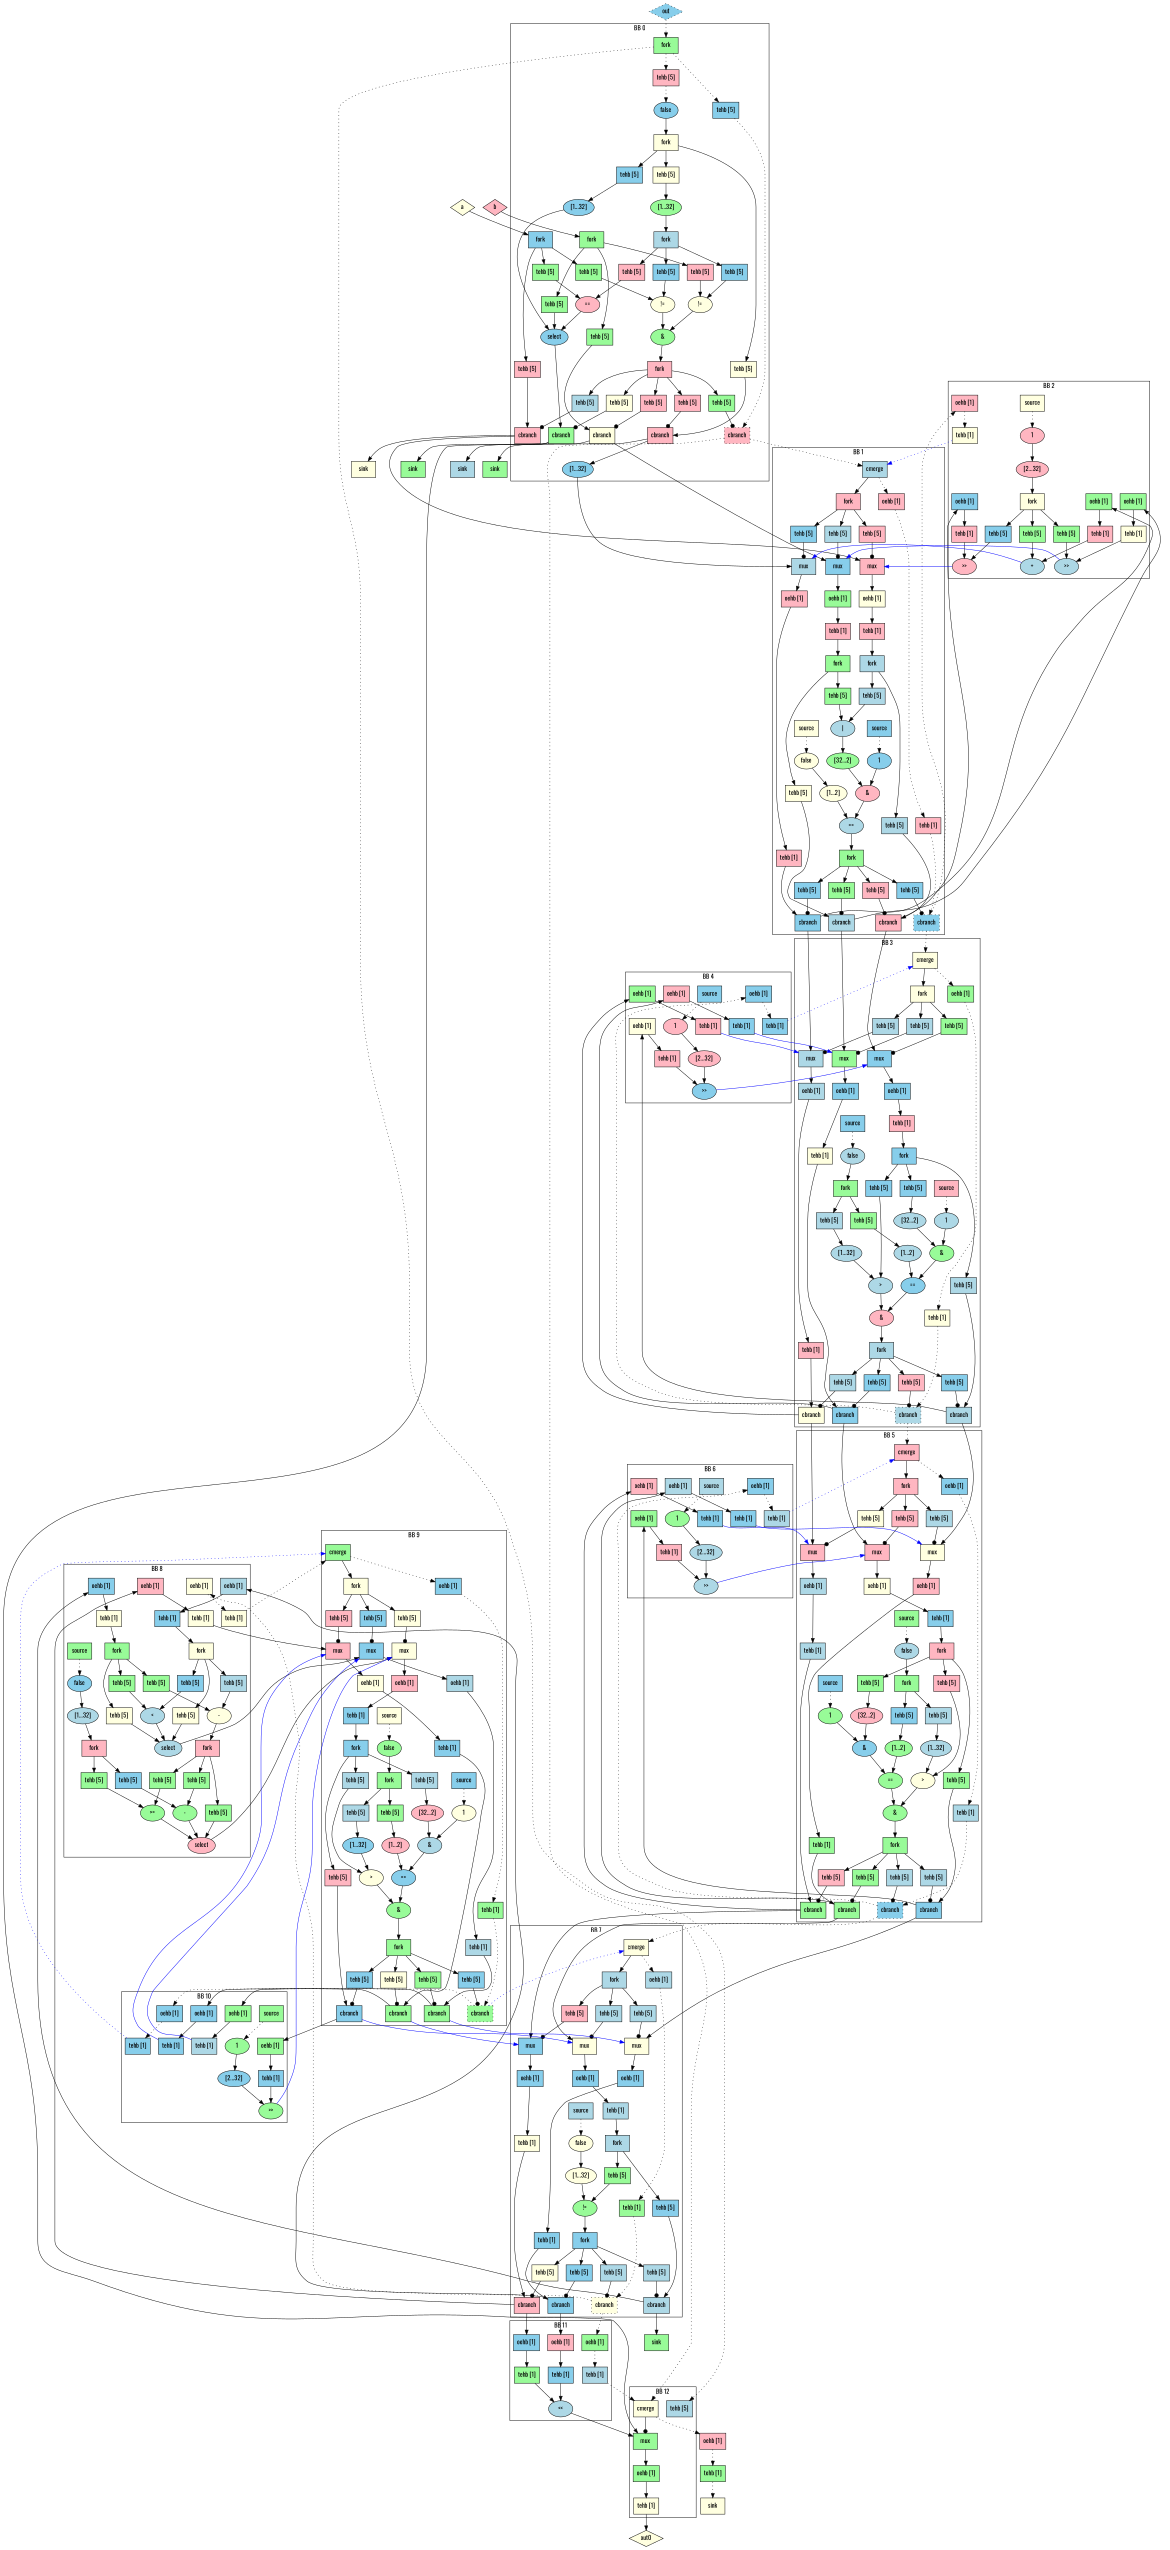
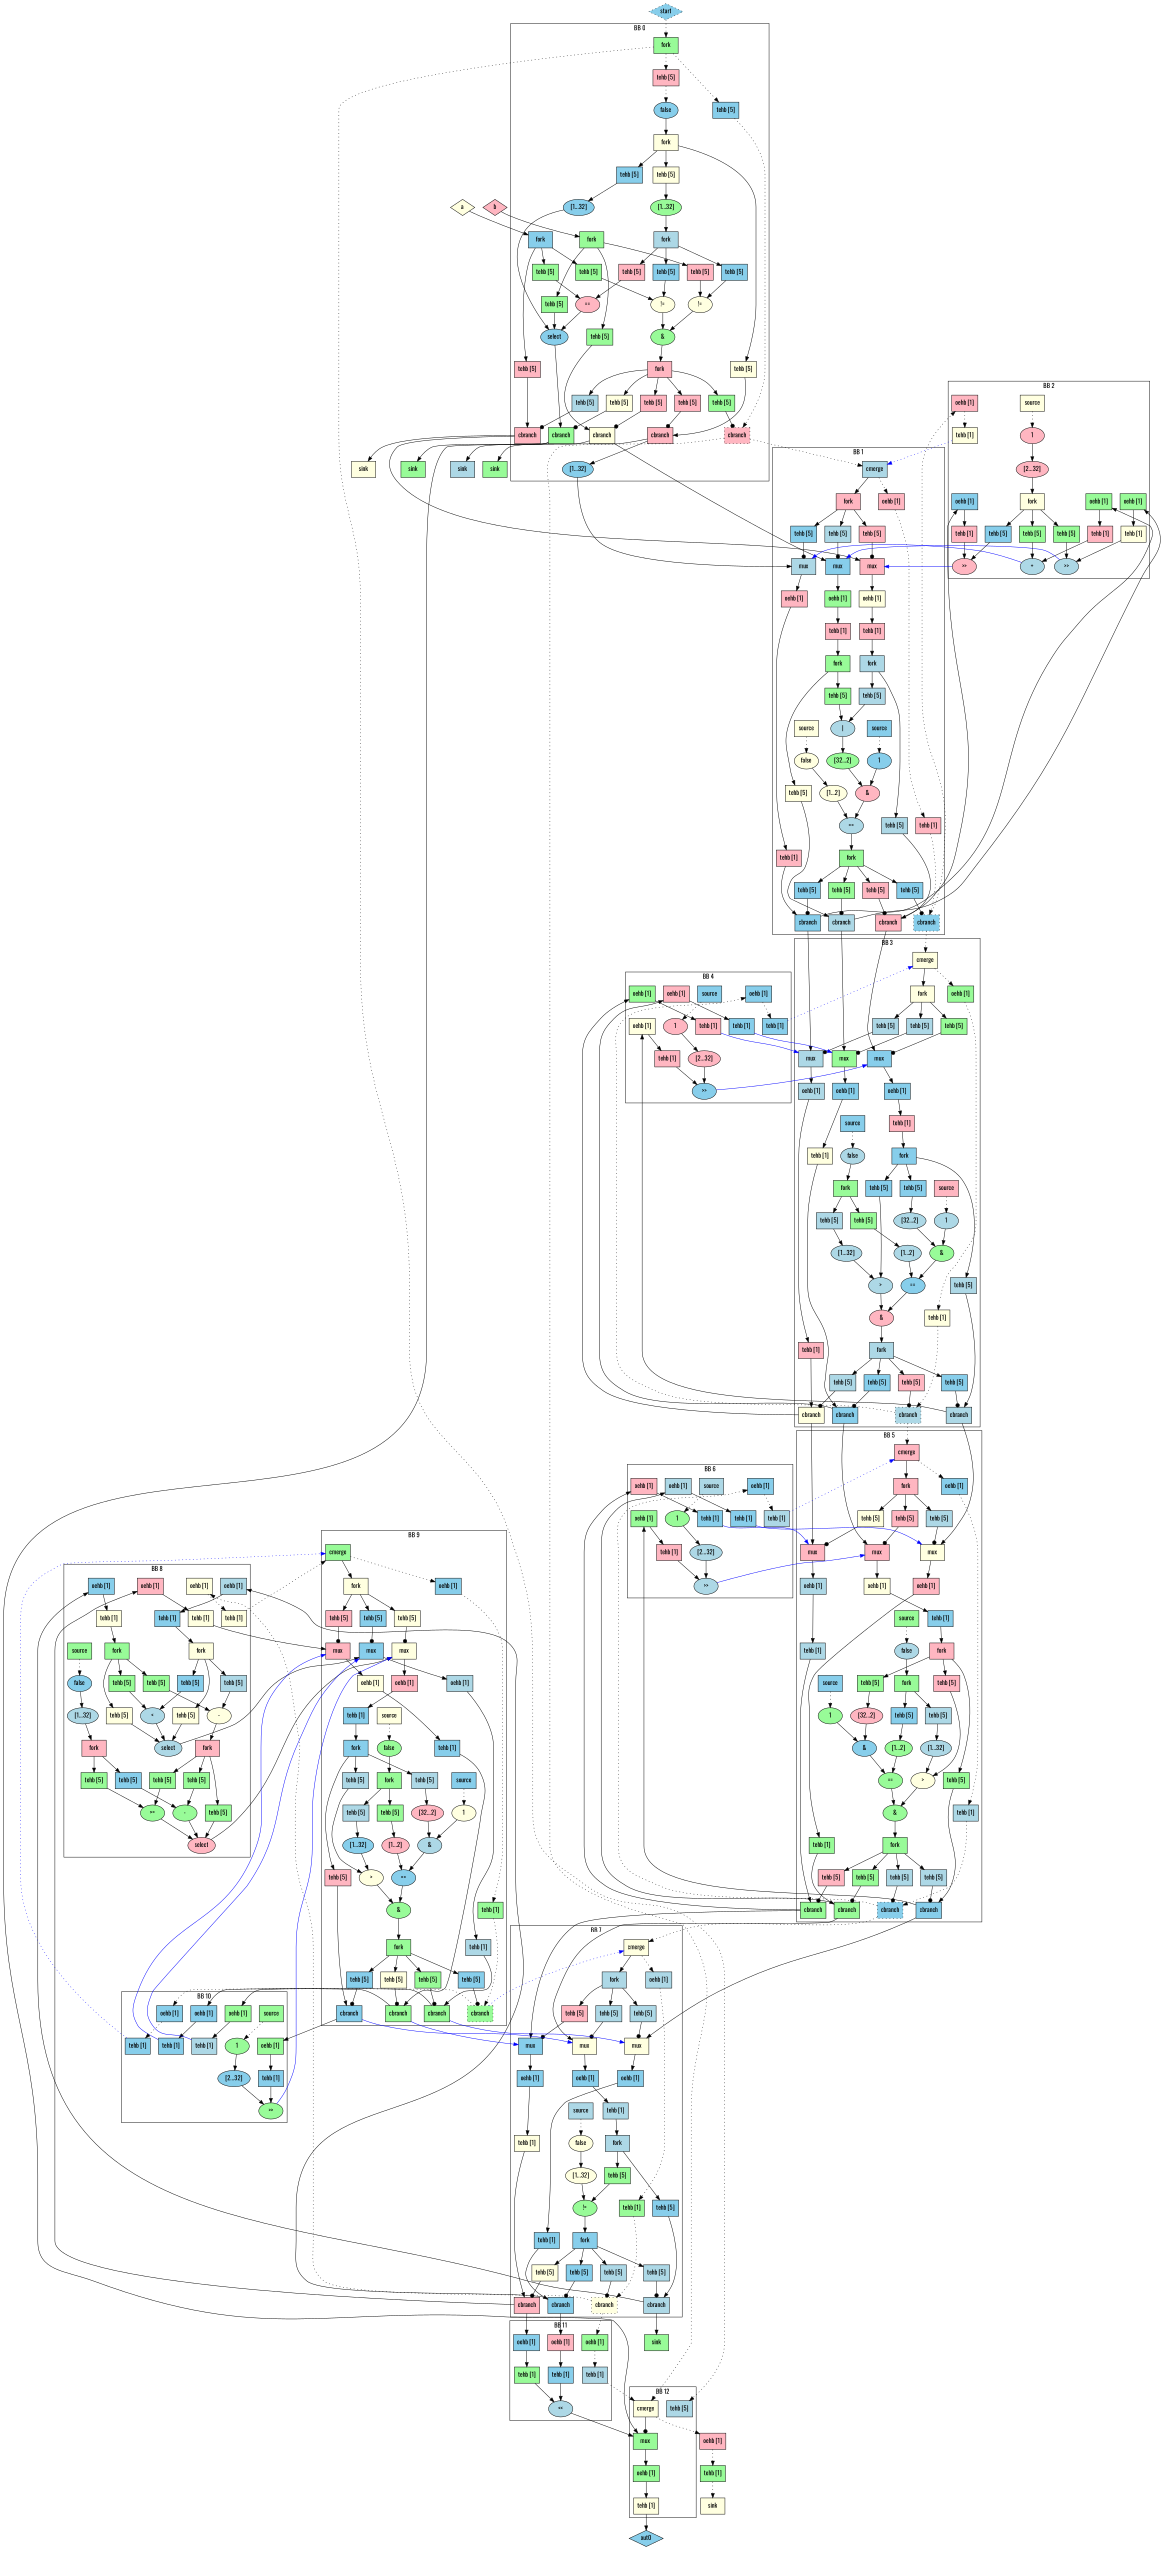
(666, 12) -> (666, 12)
(646, 2538) -> (646, 2538)
